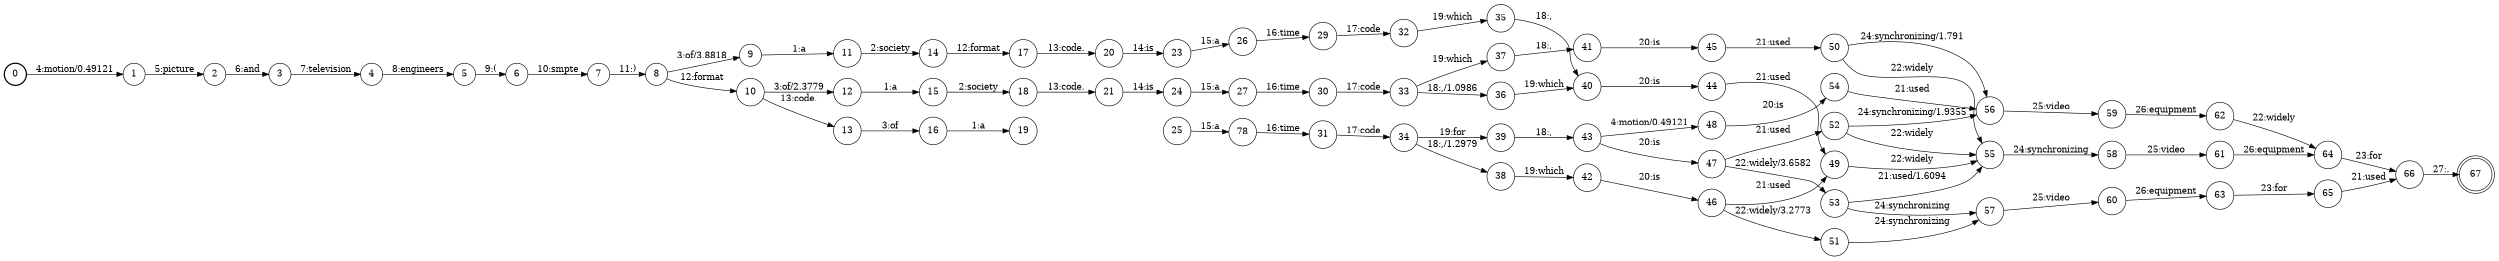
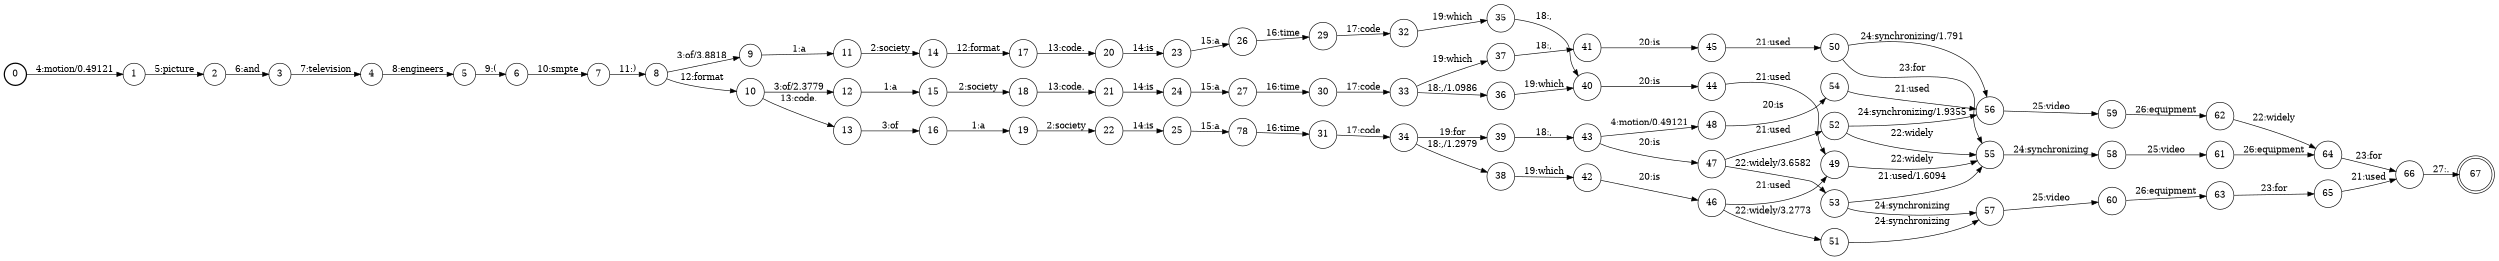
(1912, 68) -> (1912, 68)
none -> (1109, 131)
